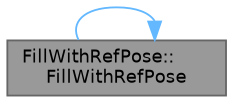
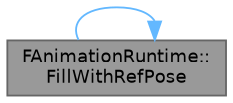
(117, 68) -> (117, 68)
